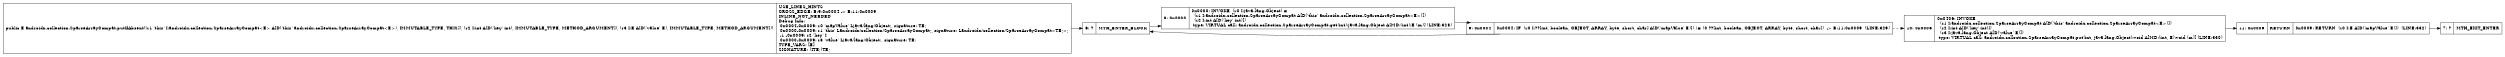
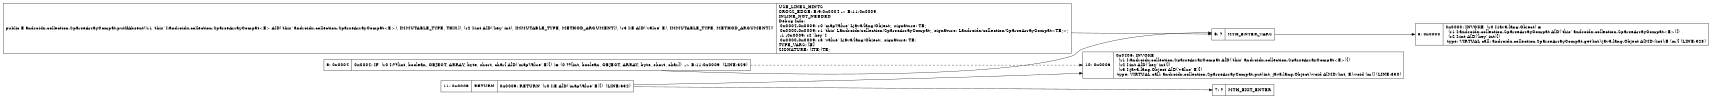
(1461, 22) -> none
(1123, 28) -> (1250, 34)
(2229, 28) -> (856, 80)
